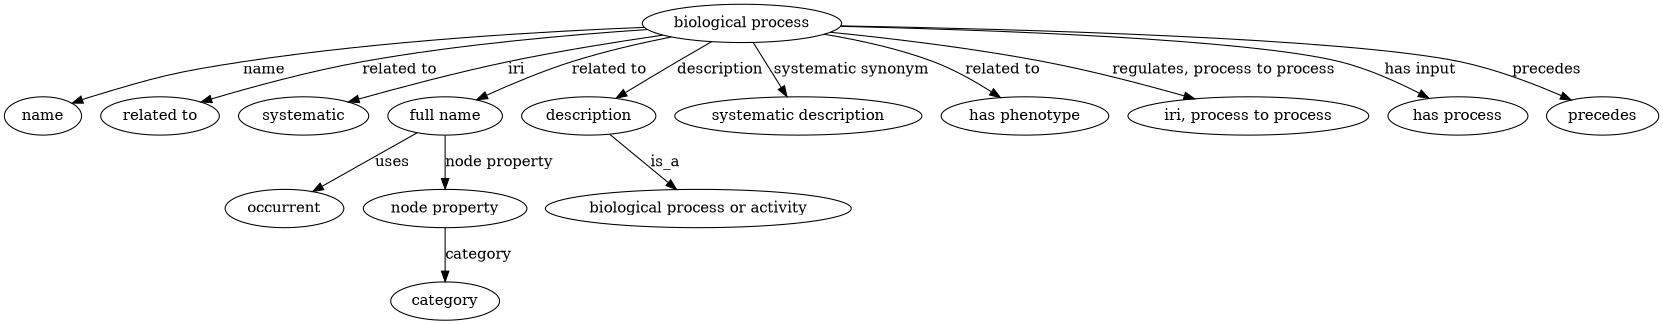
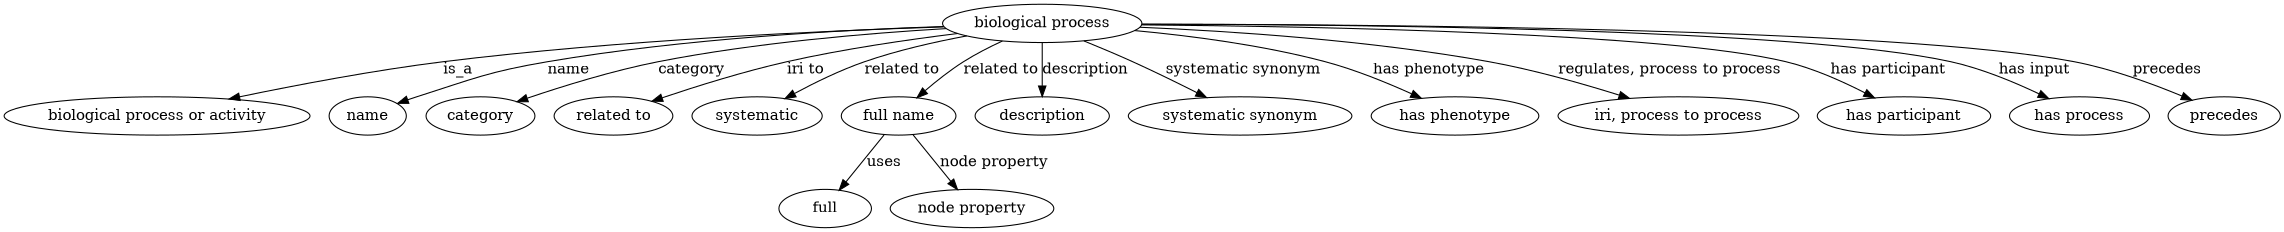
(399, 70) -> (806, 70)
(516, 70) -> (902, 70)
(1003, 70) -> (1429, 70)
(798, 116) -> (1240, 116)
none -> (1904, 116)
(639, 158) -> (590, 47)
(284, 209) -> (825, 209)
(445, 249) -> (734, 49)
